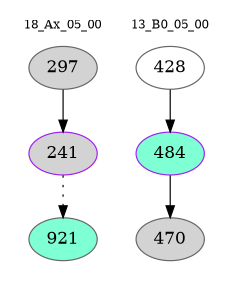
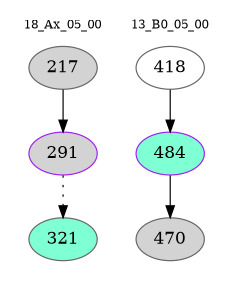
(63, 68) -> (63, 68)
(170, 68) -> (170, 68)
(63, 154) -> (63, 154)
(63, 239) -> (63, 239)
